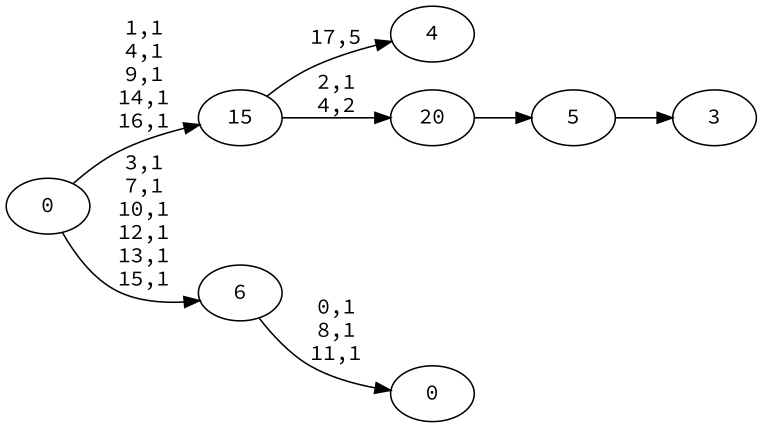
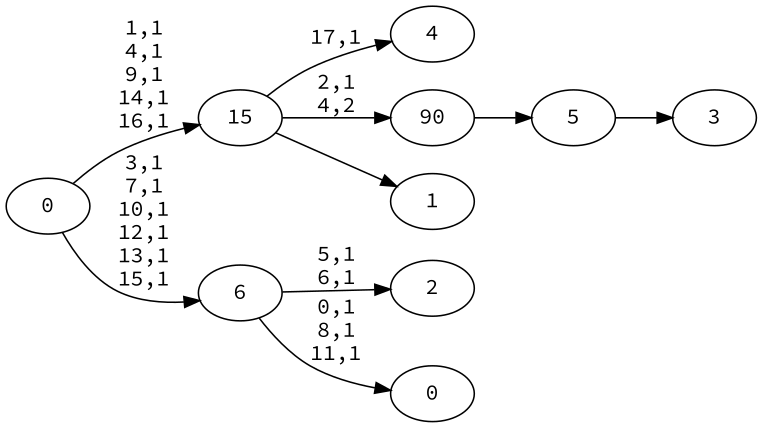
(336, 38) -> (336, 38)
(432, 118) -> (432, 118)
none -> (432, 201)
none -> (432, 288)
